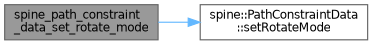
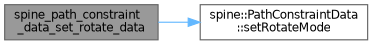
(81, 22) -> (81, 22)
